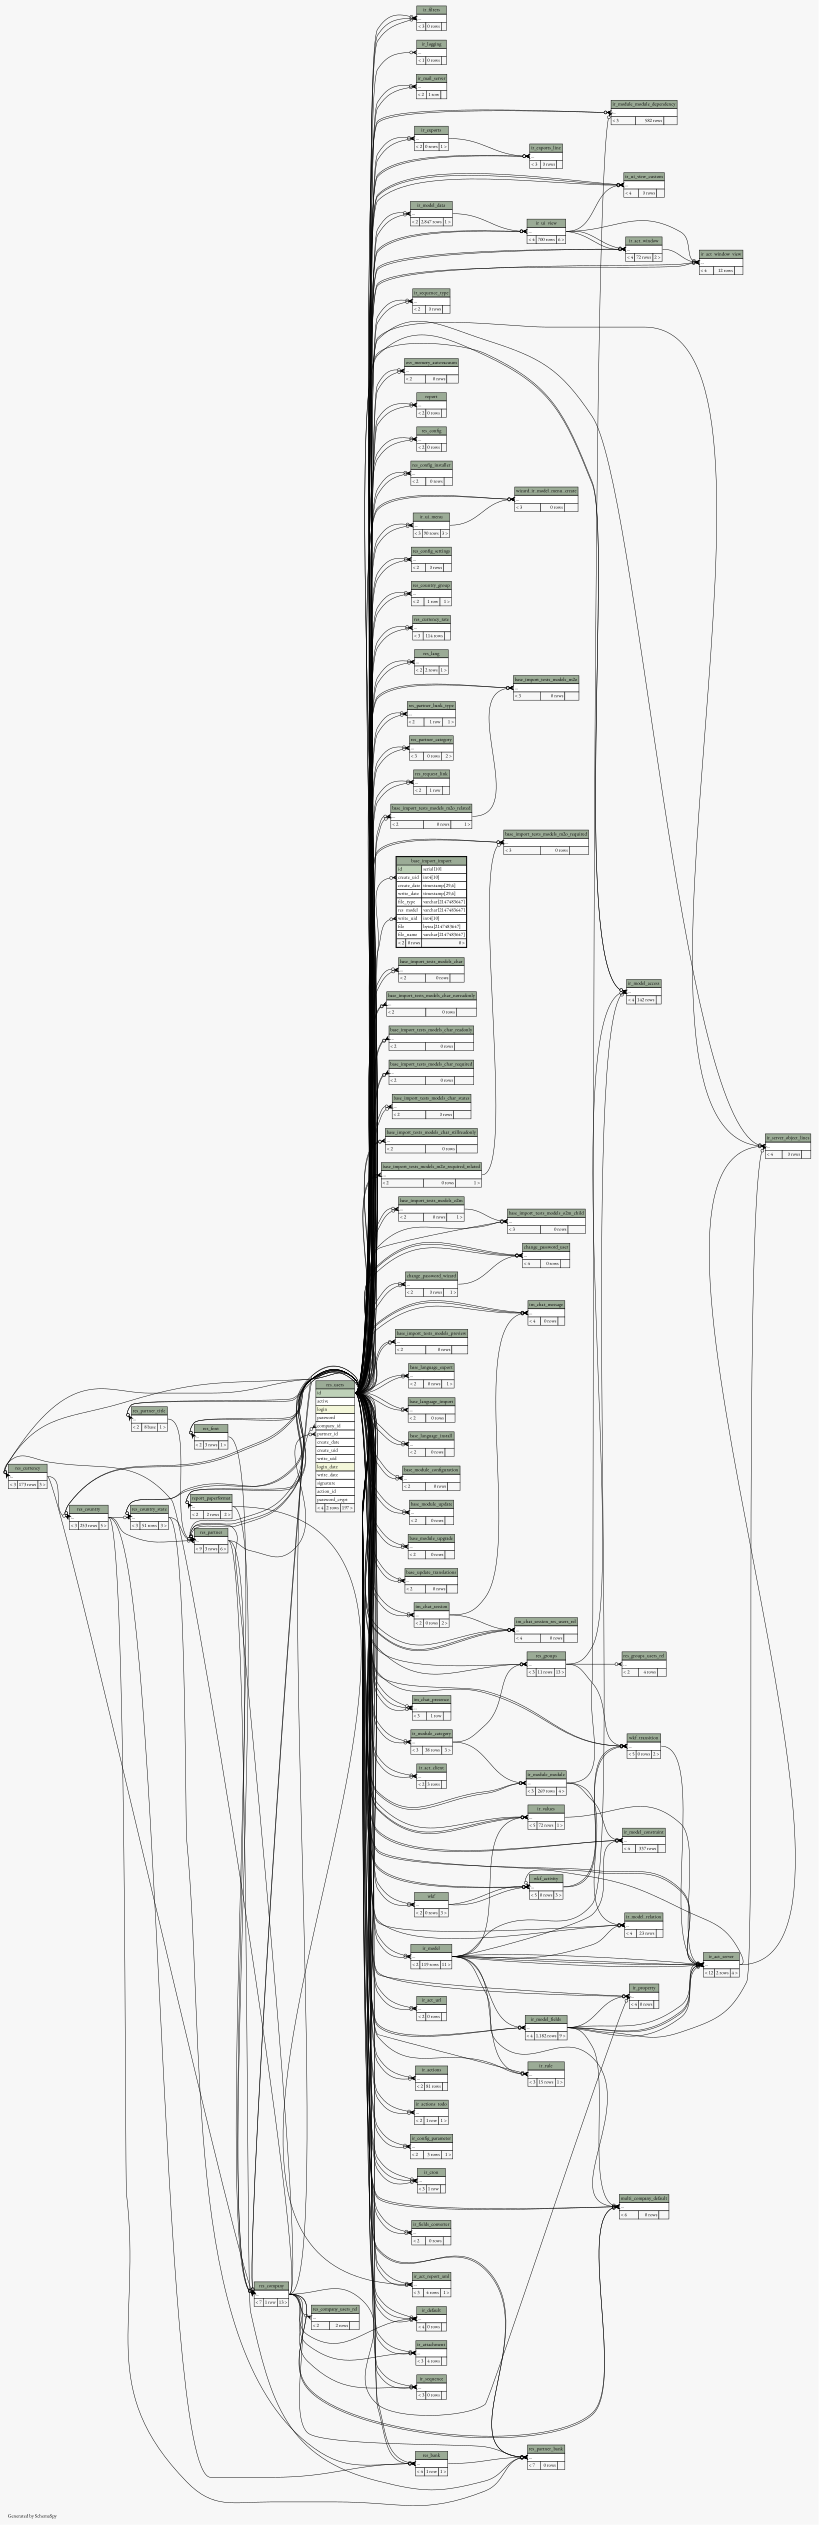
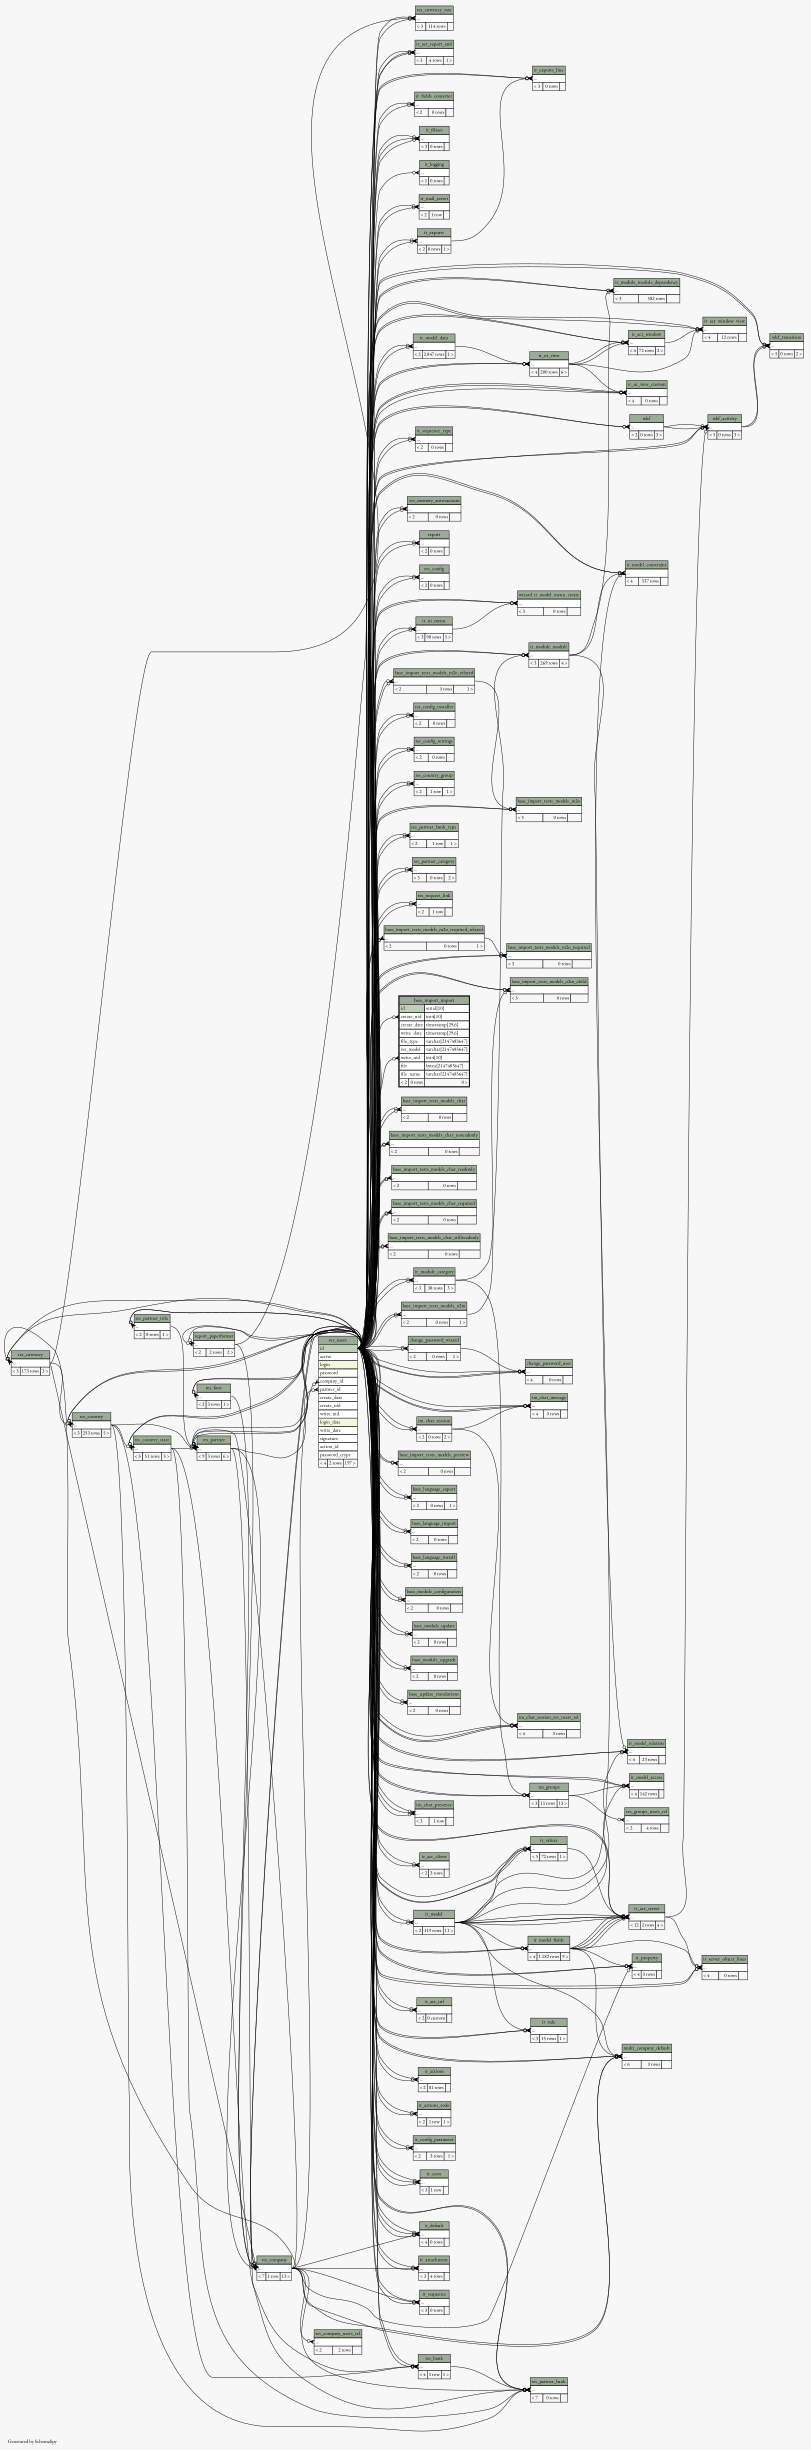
(546, 239) -> (549, 372)
none -> (229, 652)
(431, 662) -> none
(431, 1107) -> none
(150, 1427) -> (152, 1335)
(601, 1700) -> none
(682, 1852) -> none
(434, 2017) -> (436, 2018)
none -> (189, 2060)
